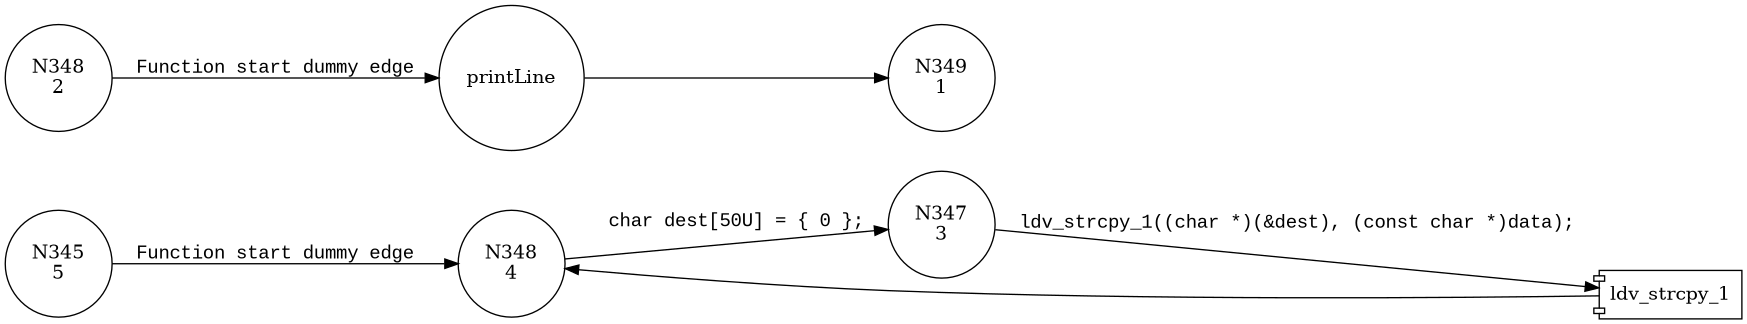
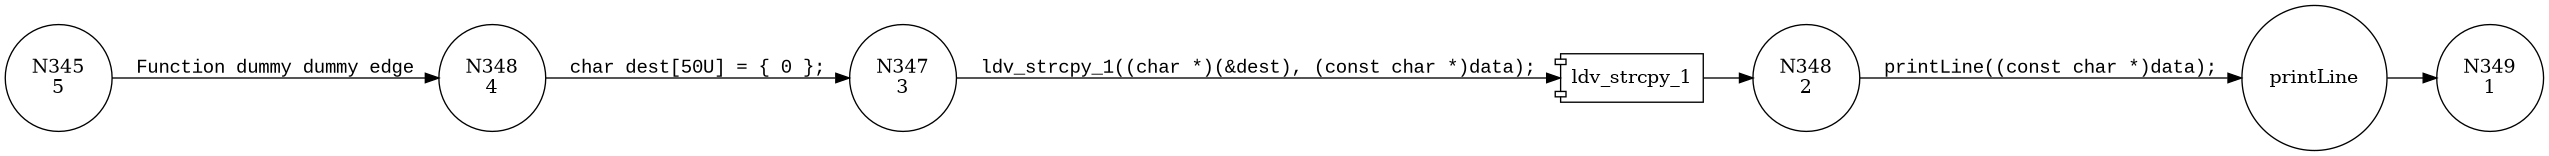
(275, 68) -> (2051, 68)
(275, 254) -> (275, 68)
(1089, 296) -> (1722, 78)
